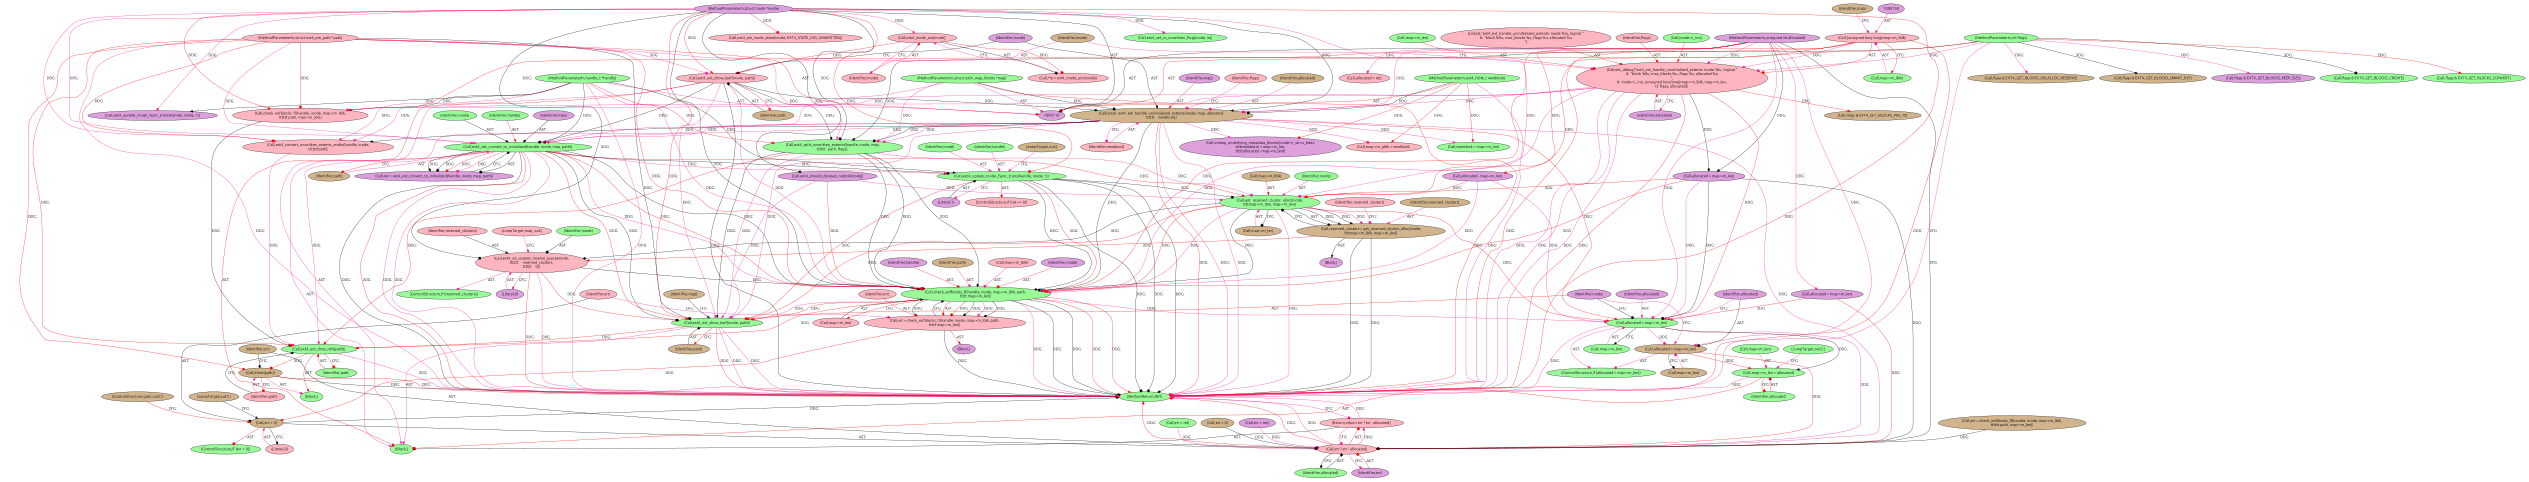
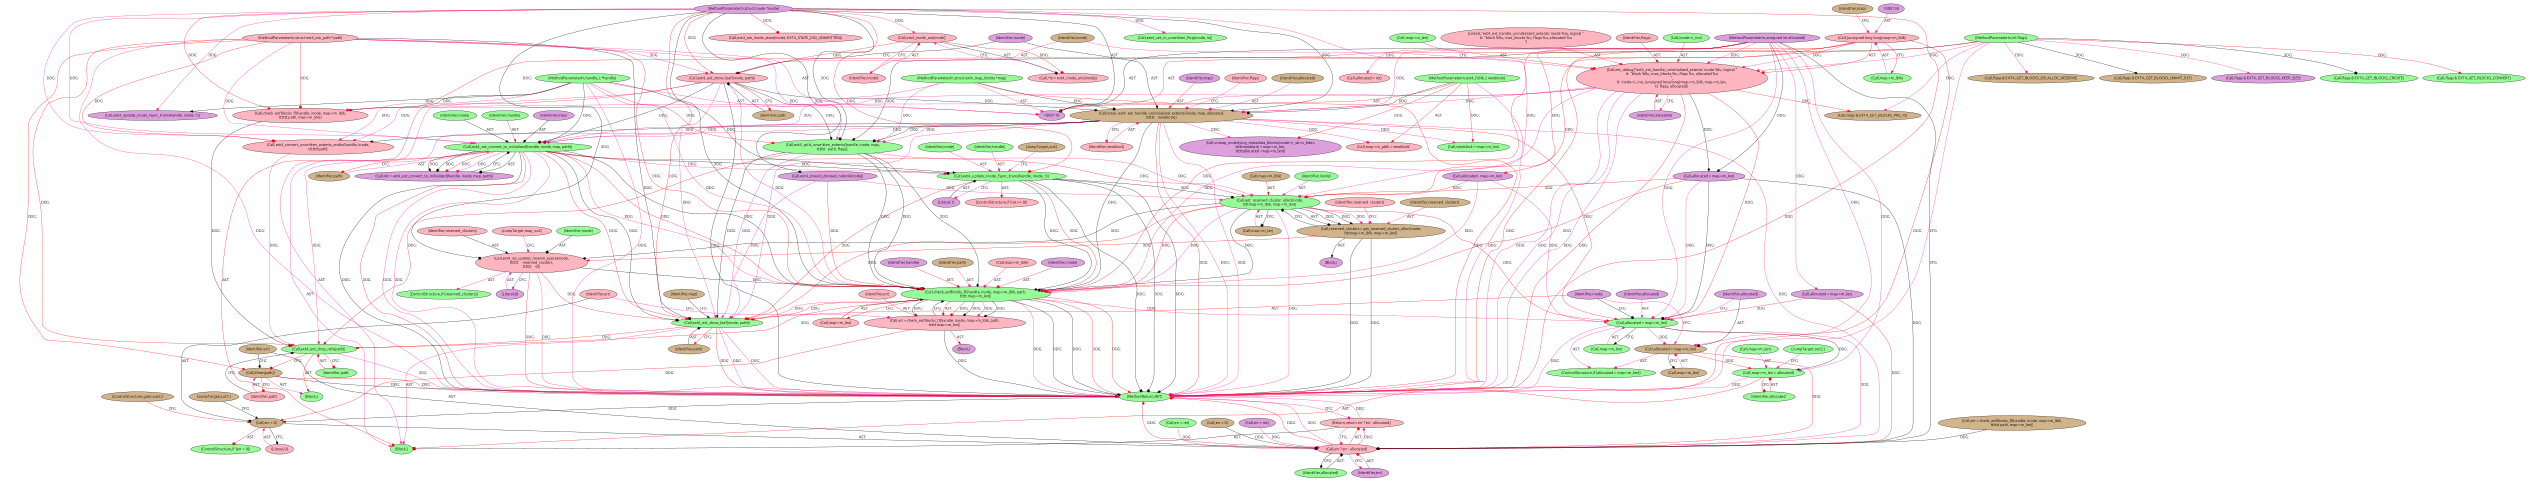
(705, 54) -> (705, 54)
none -> (1935, 73)
(1439, 116) -> (1439, 116)
none -> (1881, 210)
(298, 361) -> (298, 361)
(700, 410) -> (702, 406)
